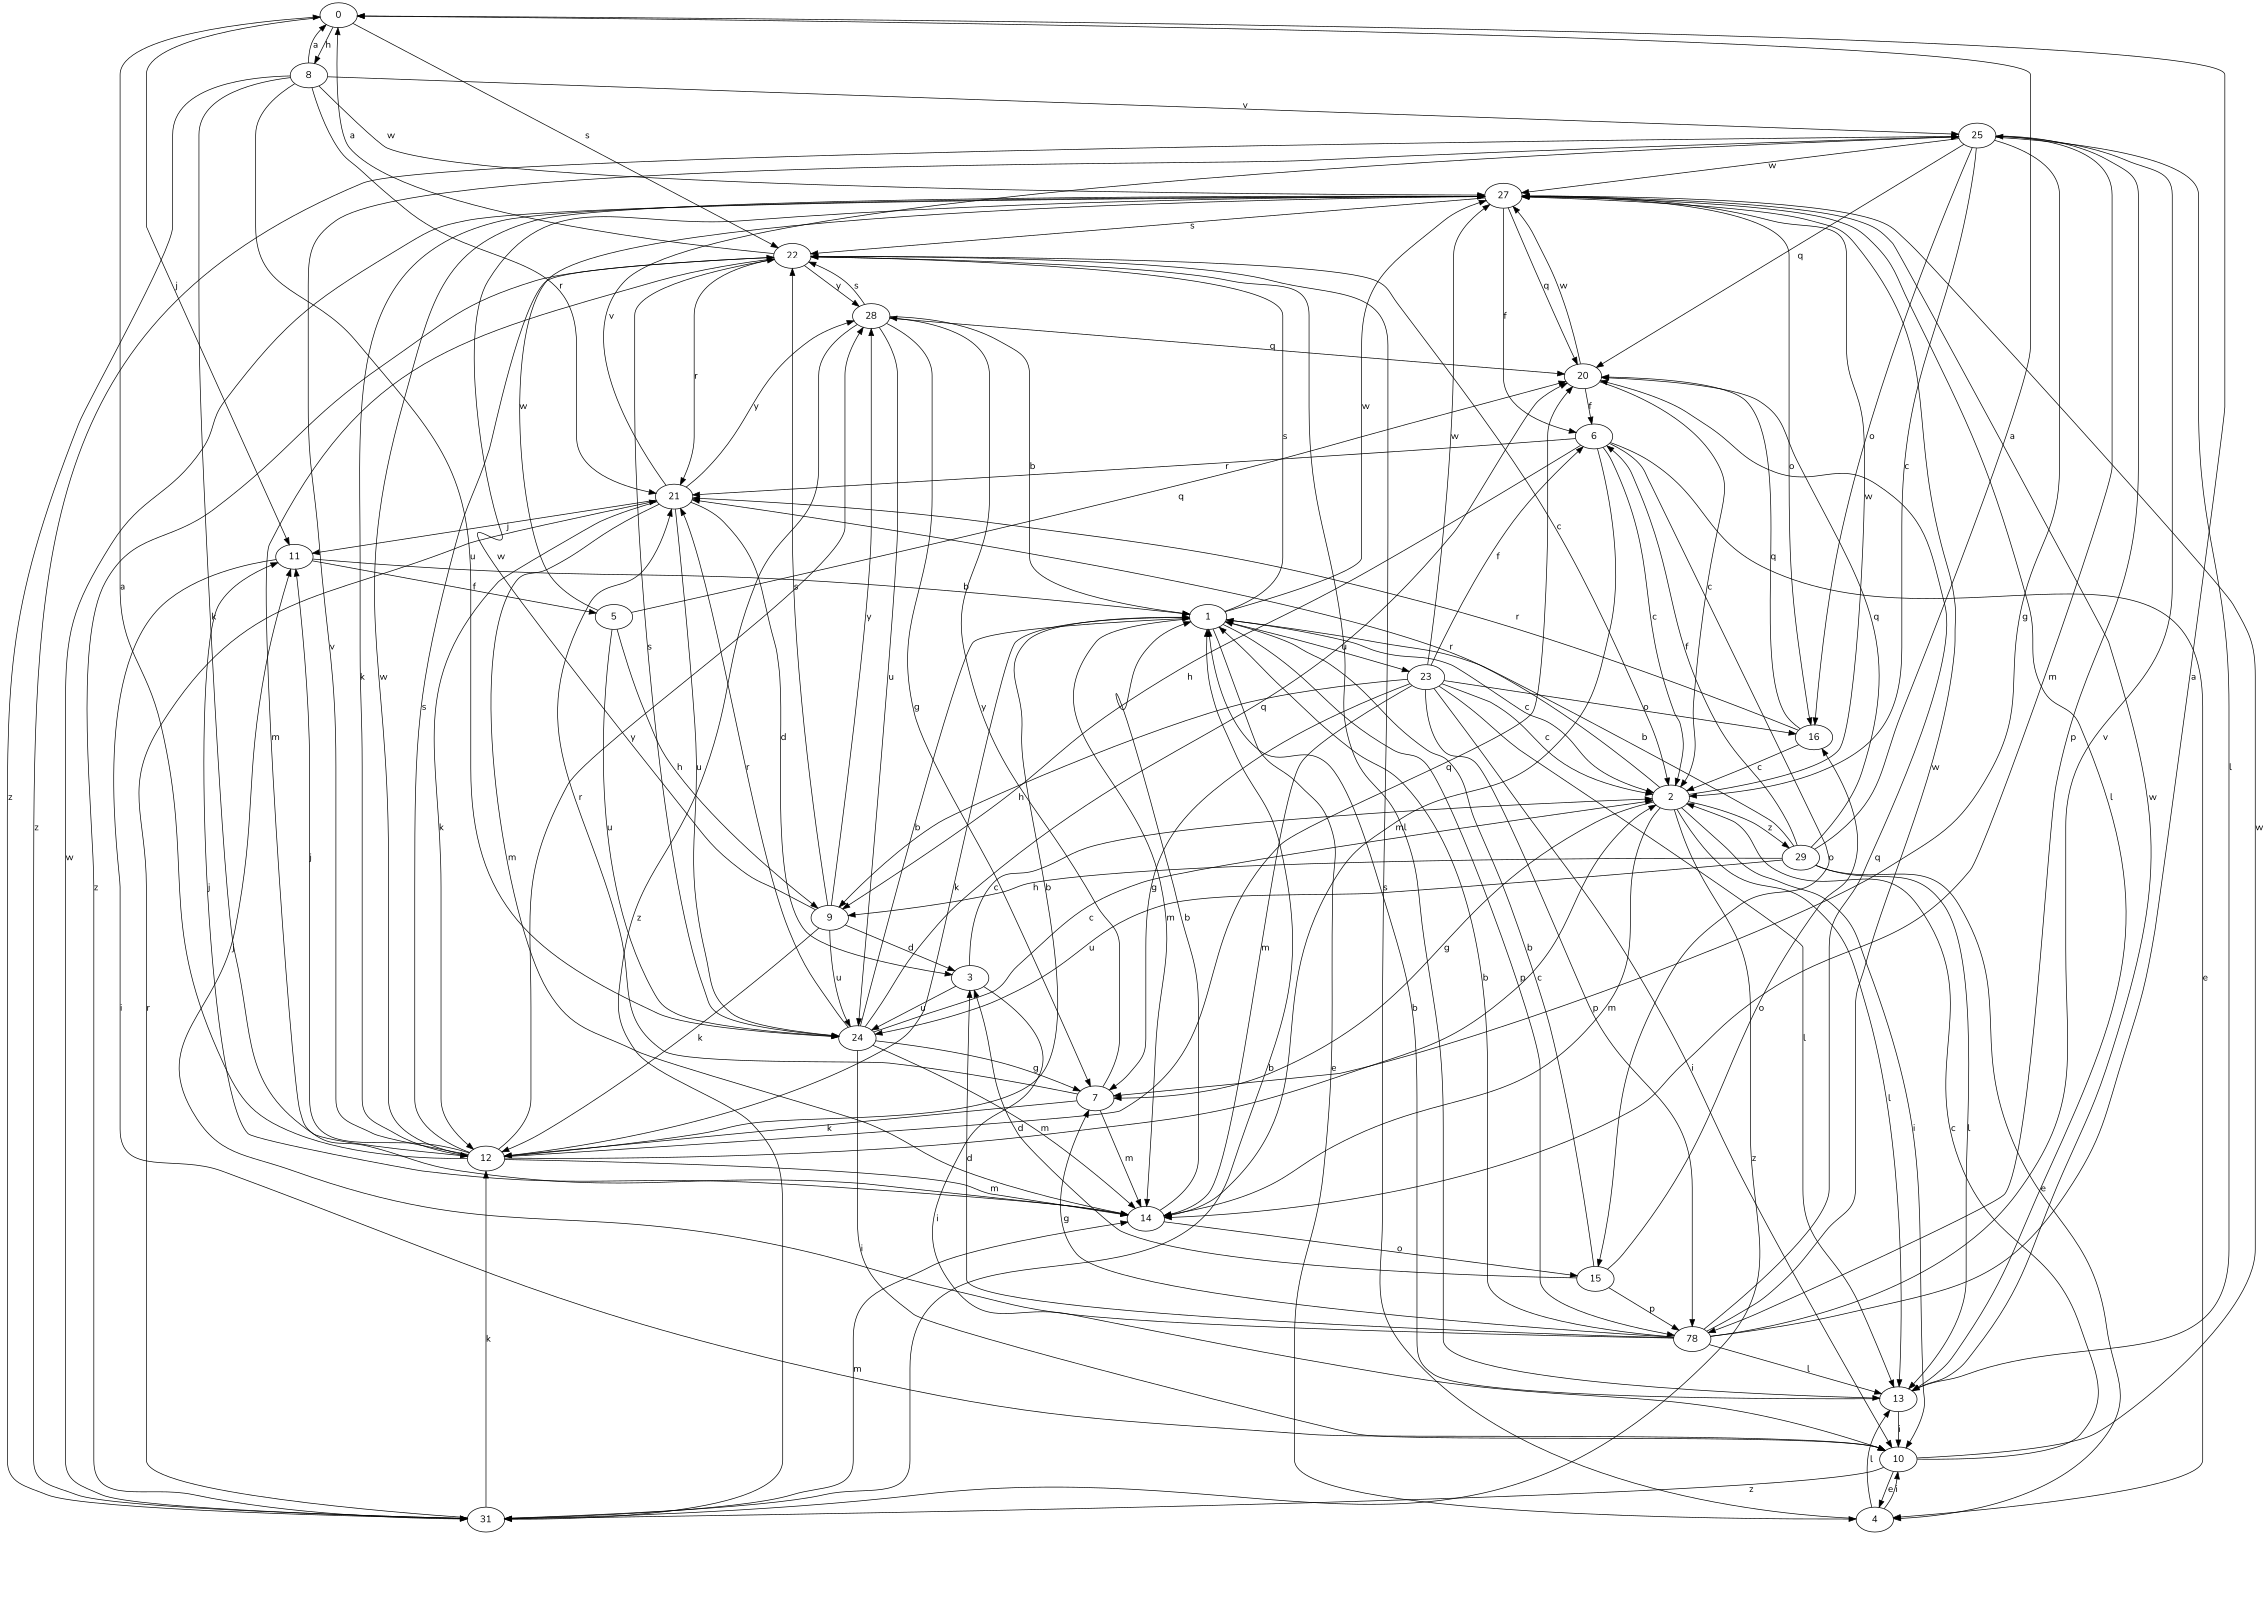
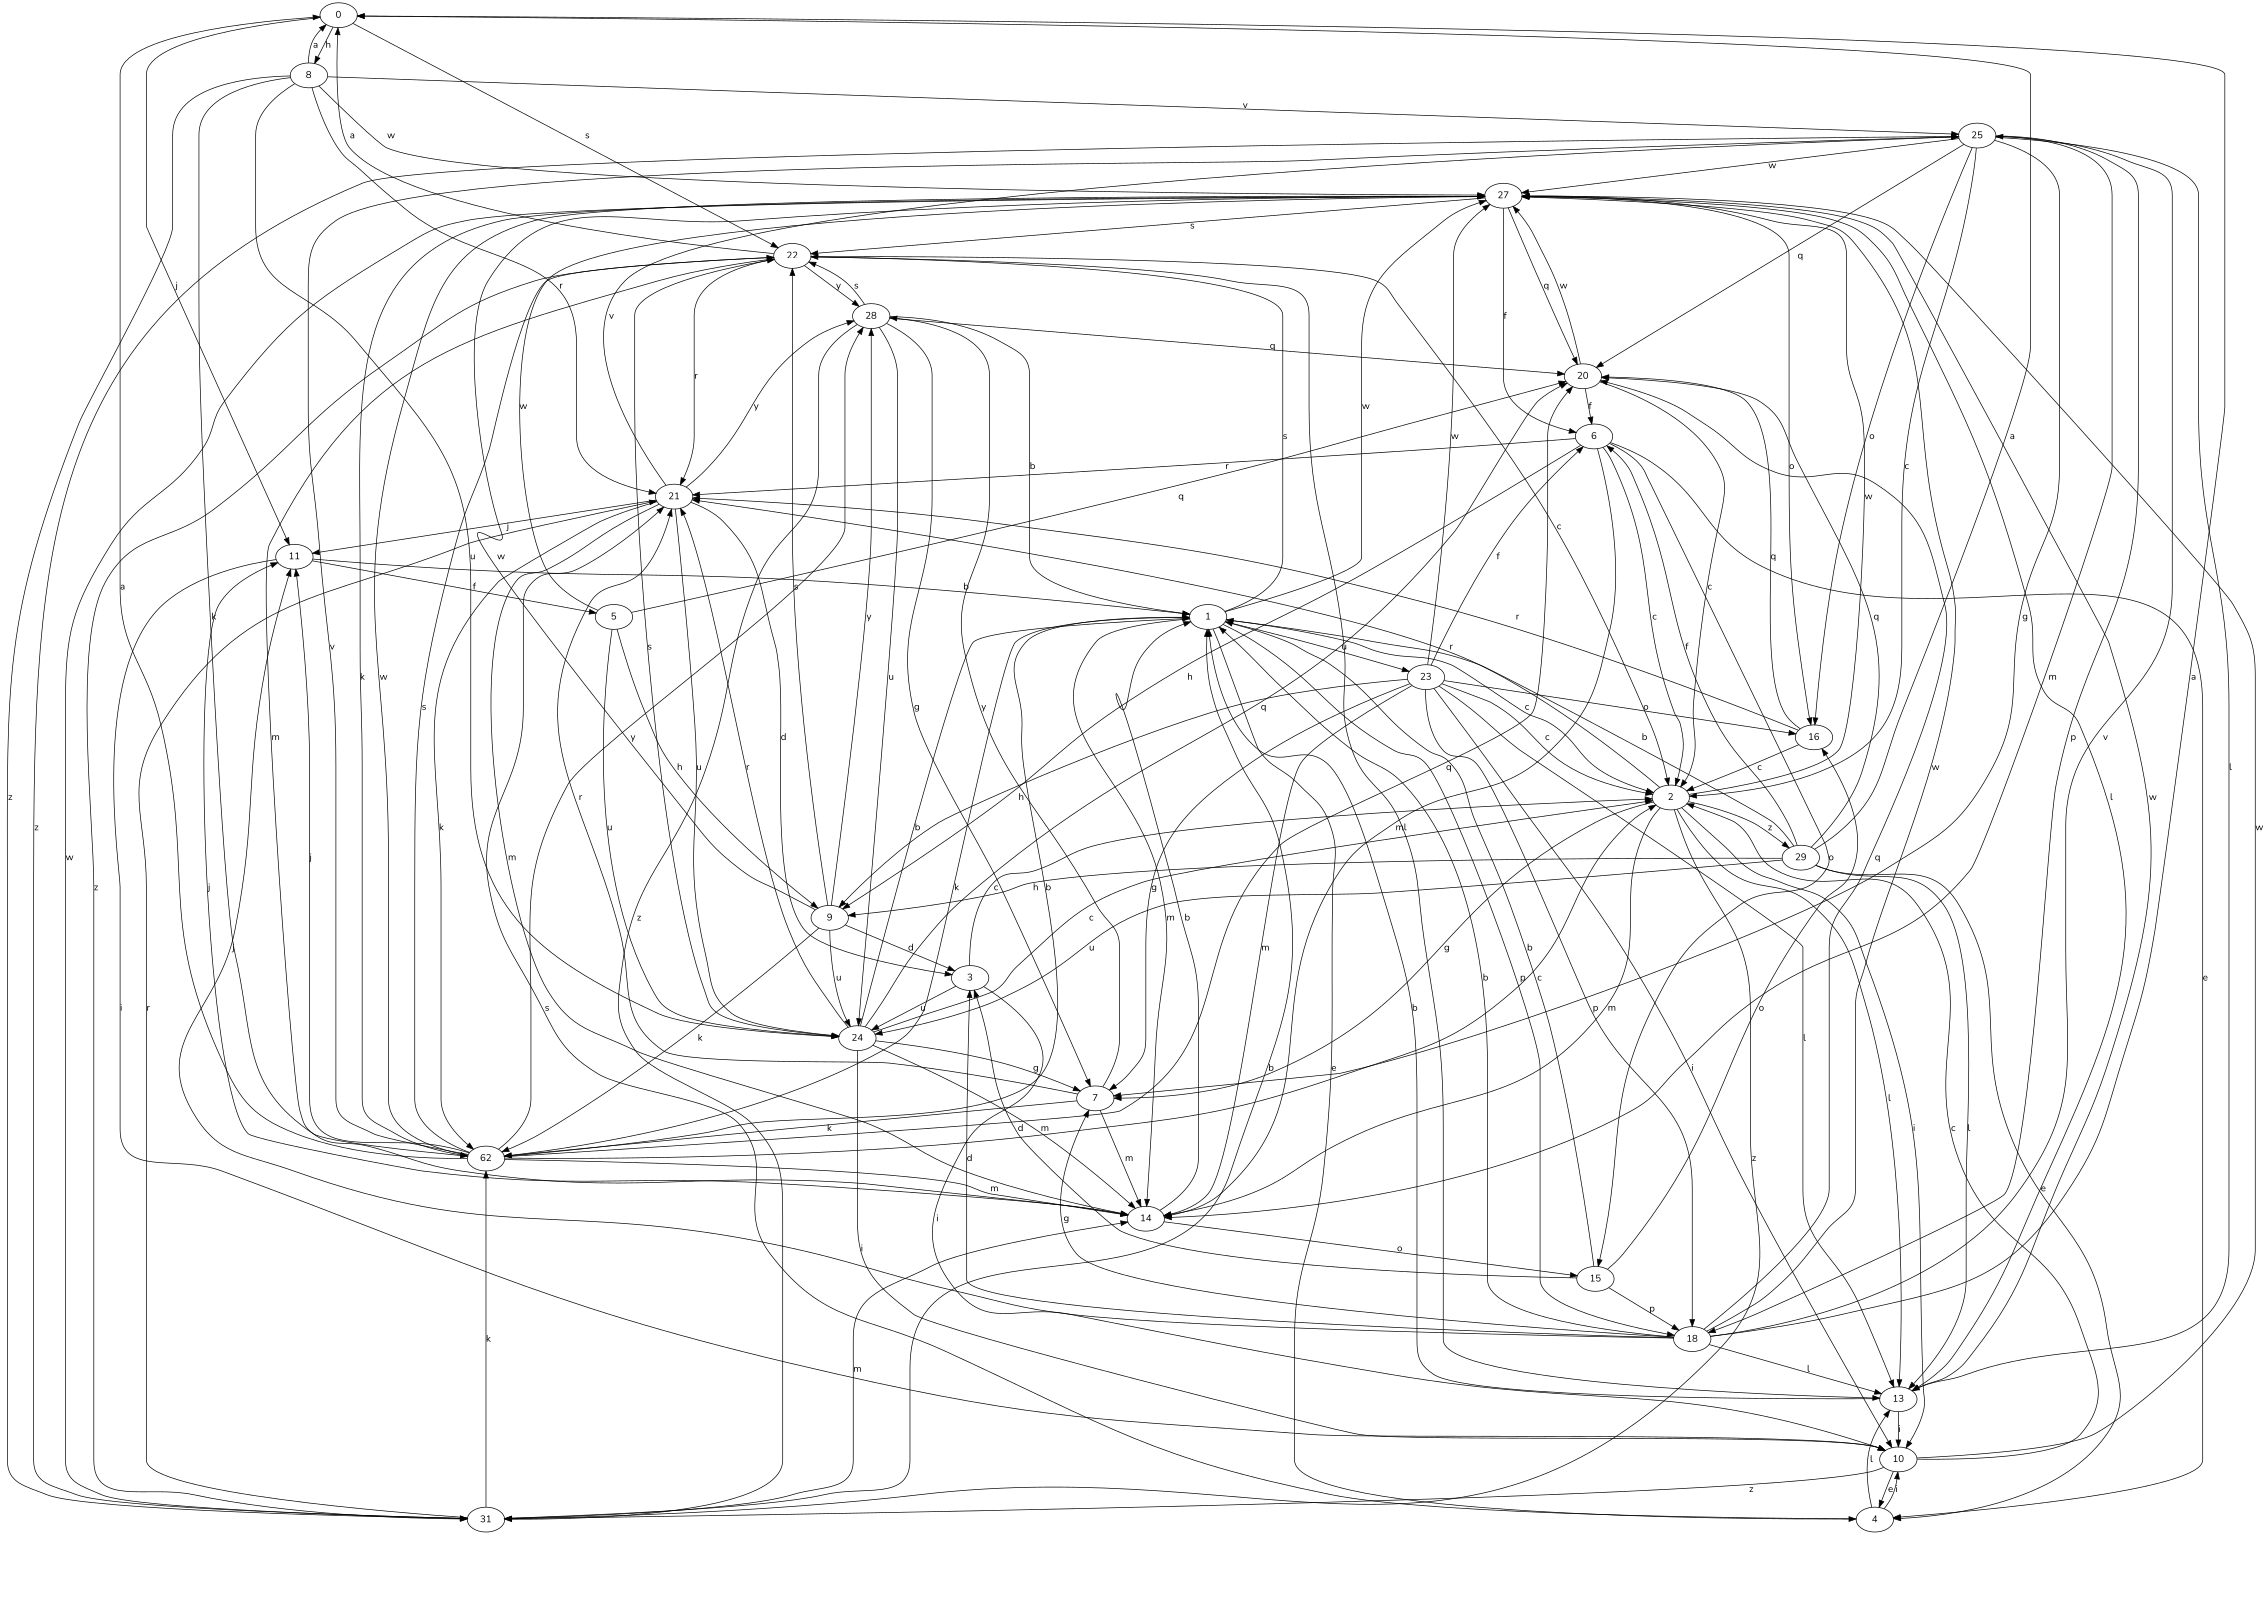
(1384, 849) -> (836, 1310)
(486, 1159) -> (486, 1159)
(1692, 1339) -> (1692, 1339)
